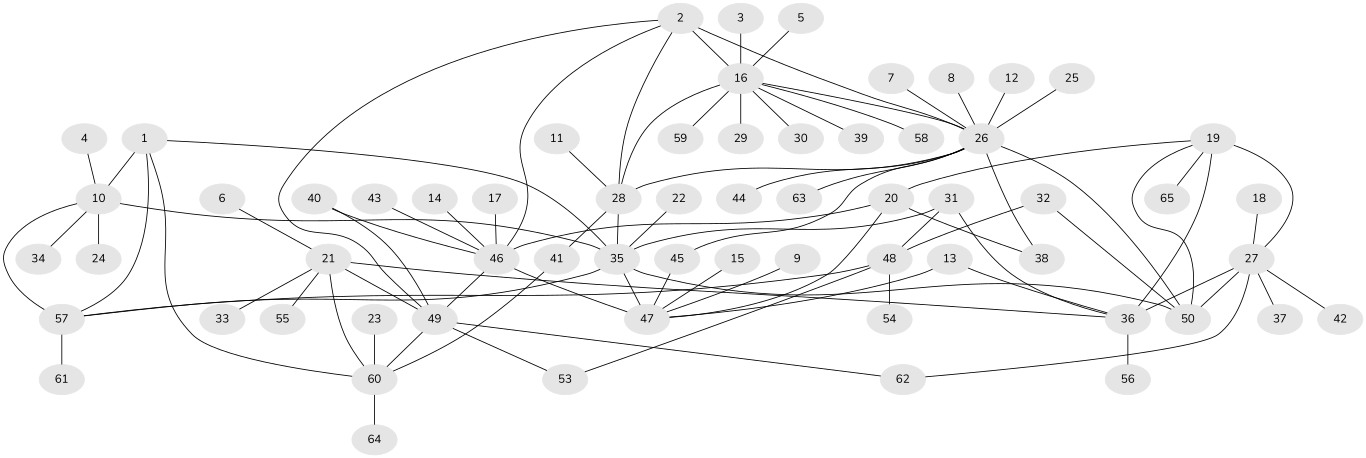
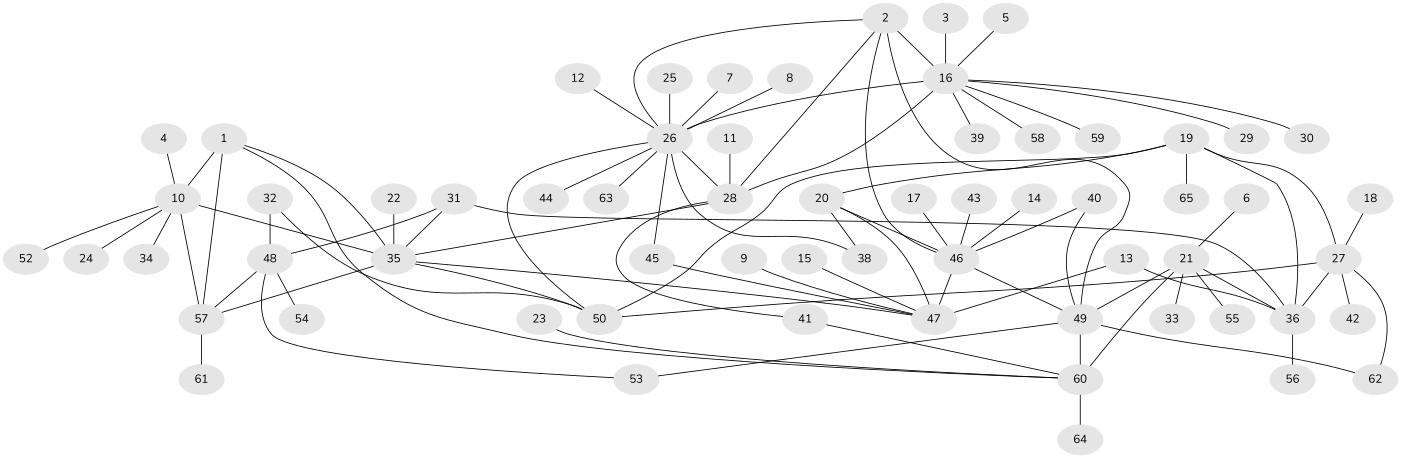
none -> (26, 259)
(1280, 319) -> none
